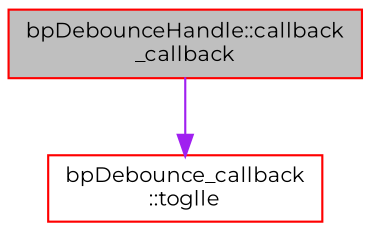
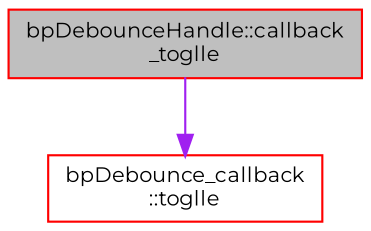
(185, 44) -> (185, 44)
